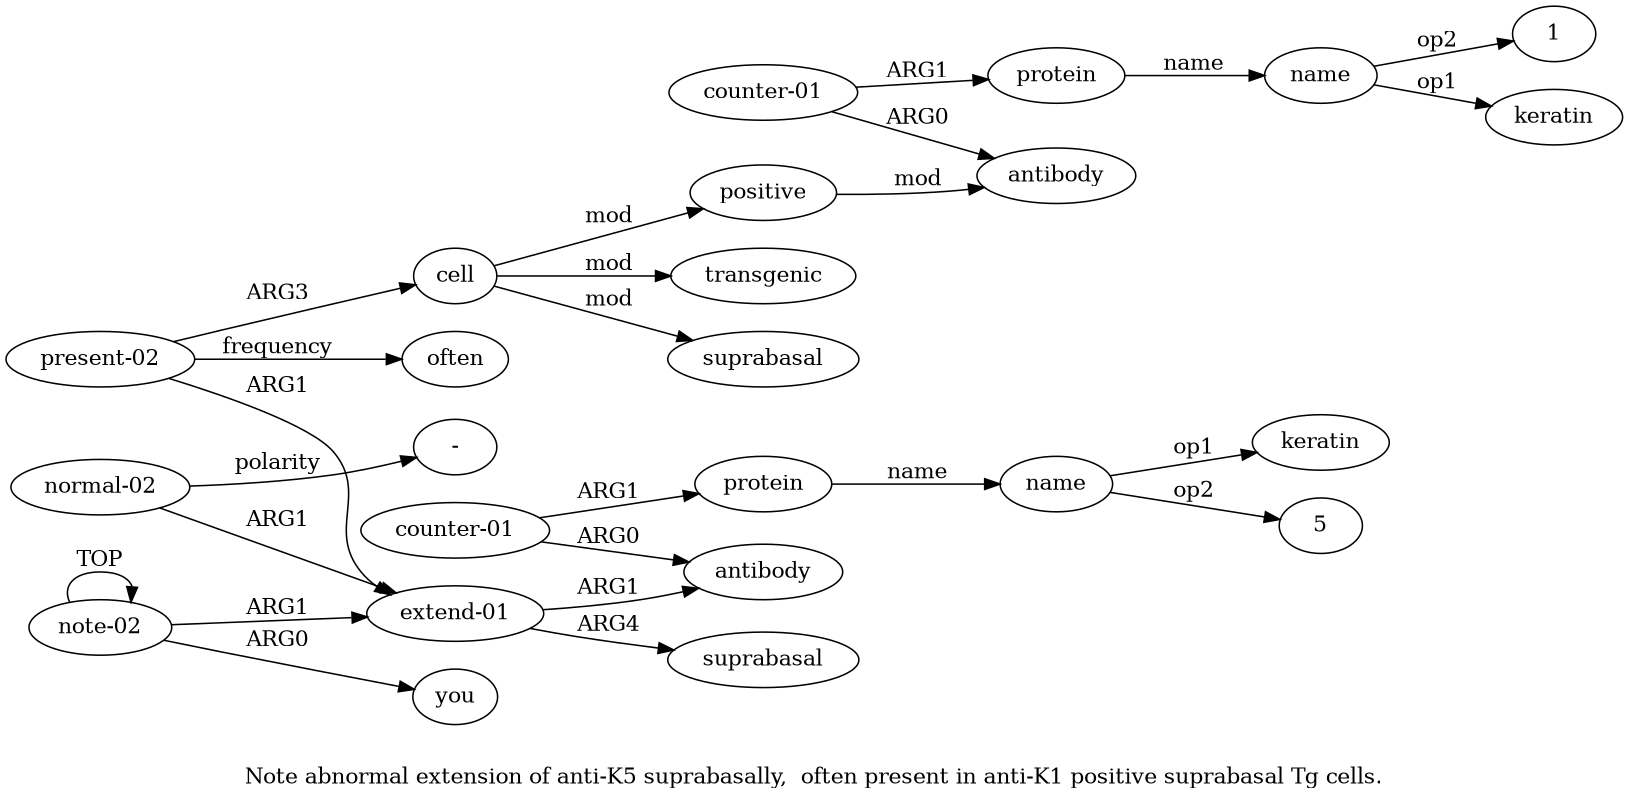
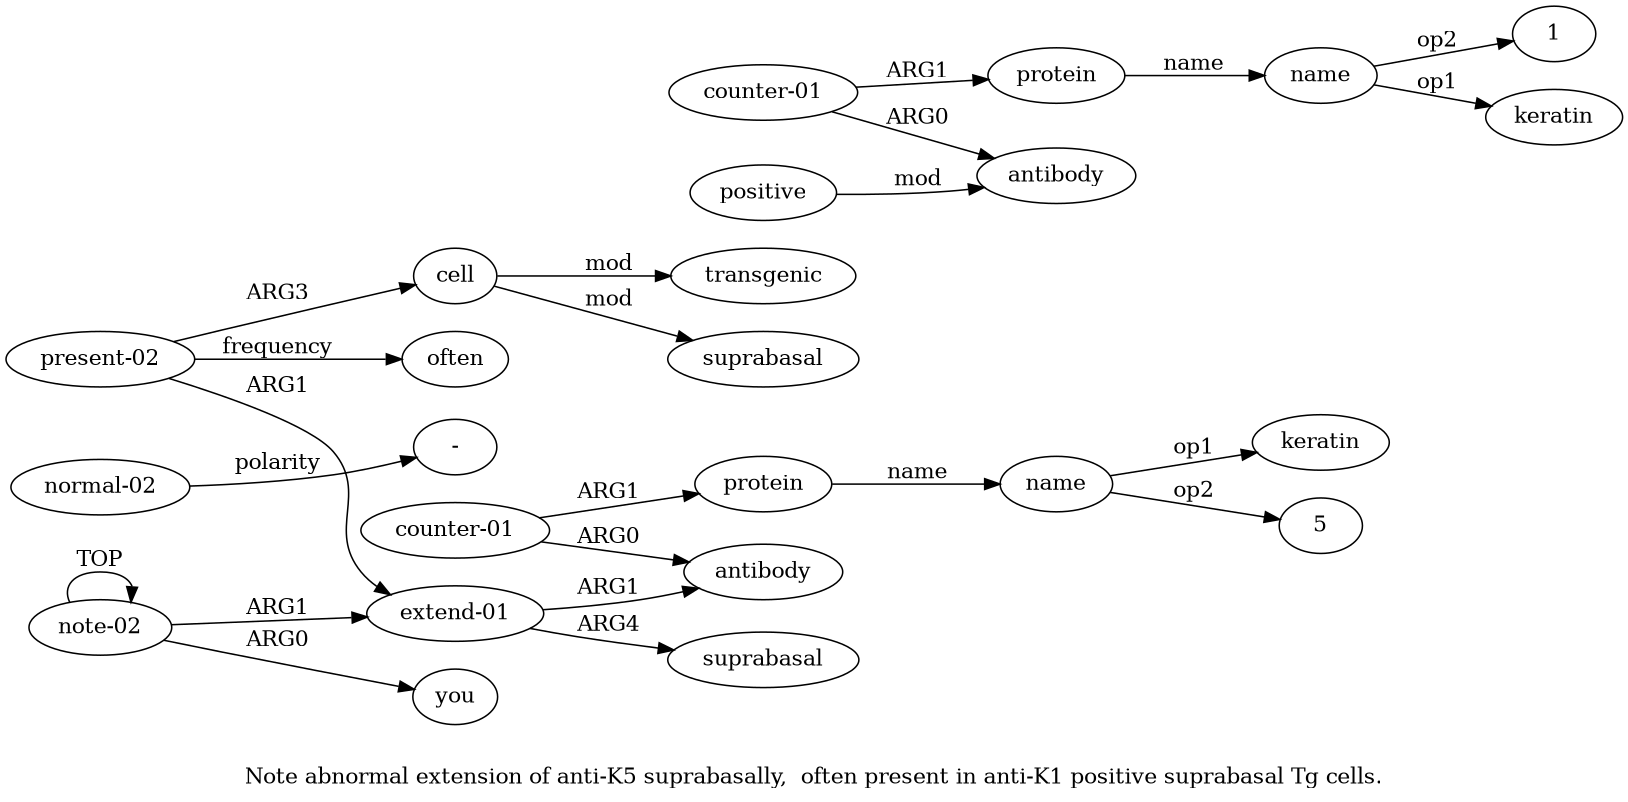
(591, 239) -> none
(271, 548) -> none
